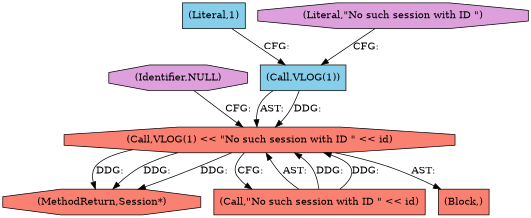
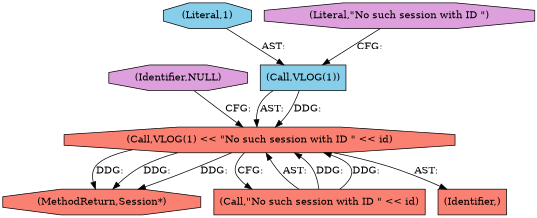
(214, 16) -> (207, 16)
(278, 47) -> (275, 47)
(464, 202) -> (472, 202)
